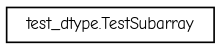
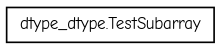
(110, 25) -> (110, 25)
